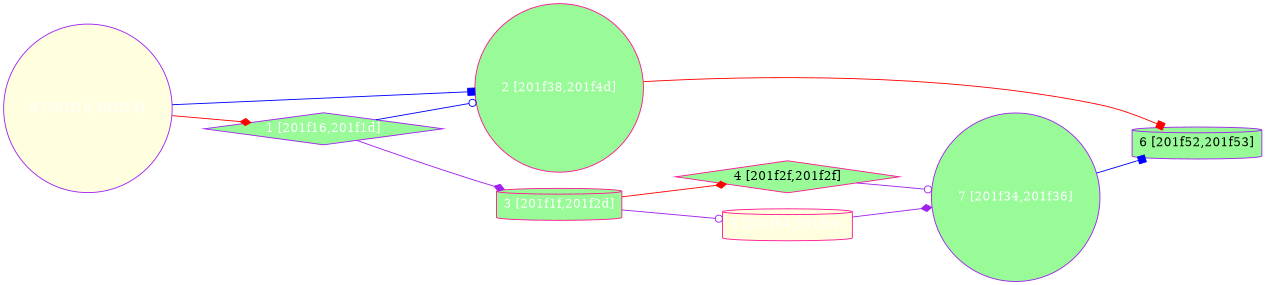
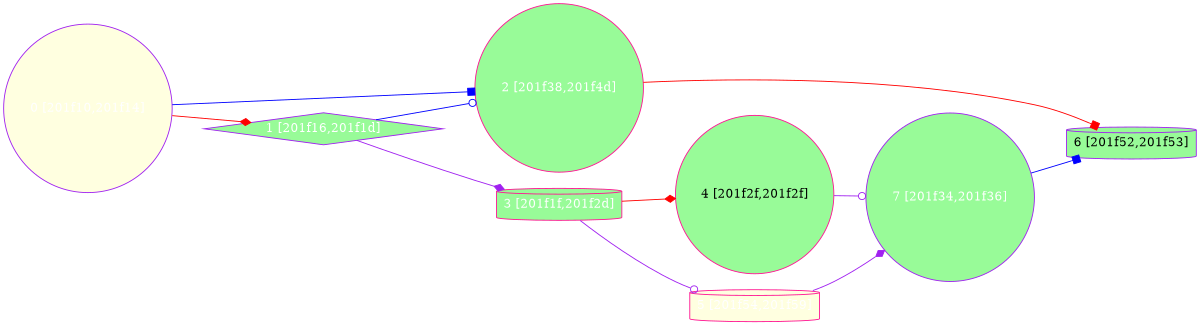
(787, 177) -> (755, 195)
